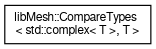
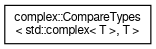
(78, 25) -> (78, 25)
